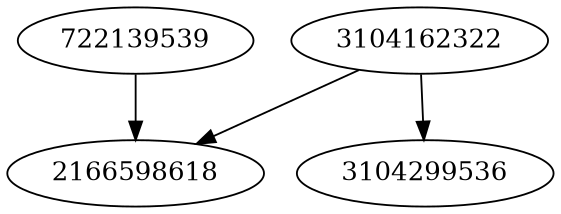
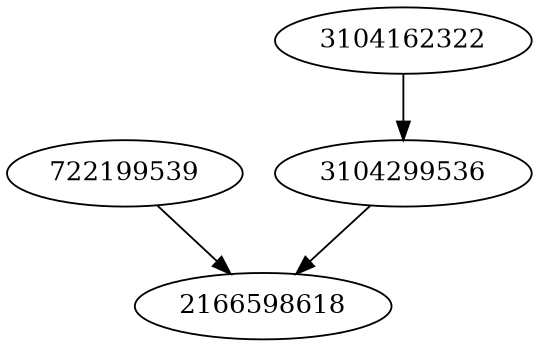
(136, 41) -> (125, 173)
(286, 103) -> (340, 234)
